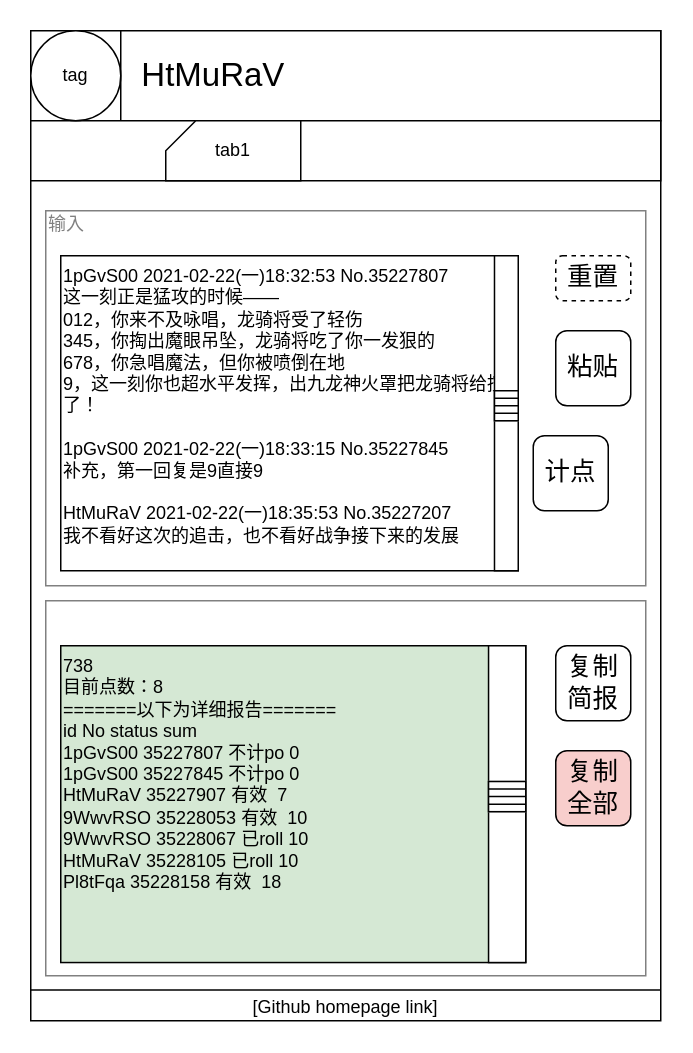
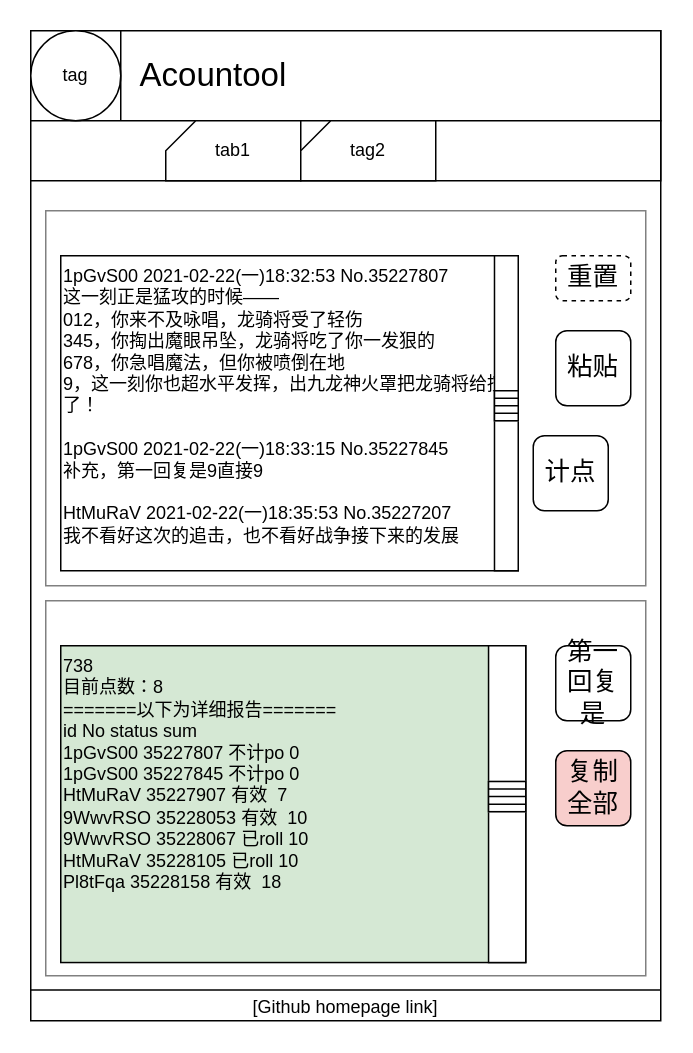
(159, 76) -> (167, 76)
none -> (368, 151)
(76, 224) -> none
(593, 683) -> (593, 683)
